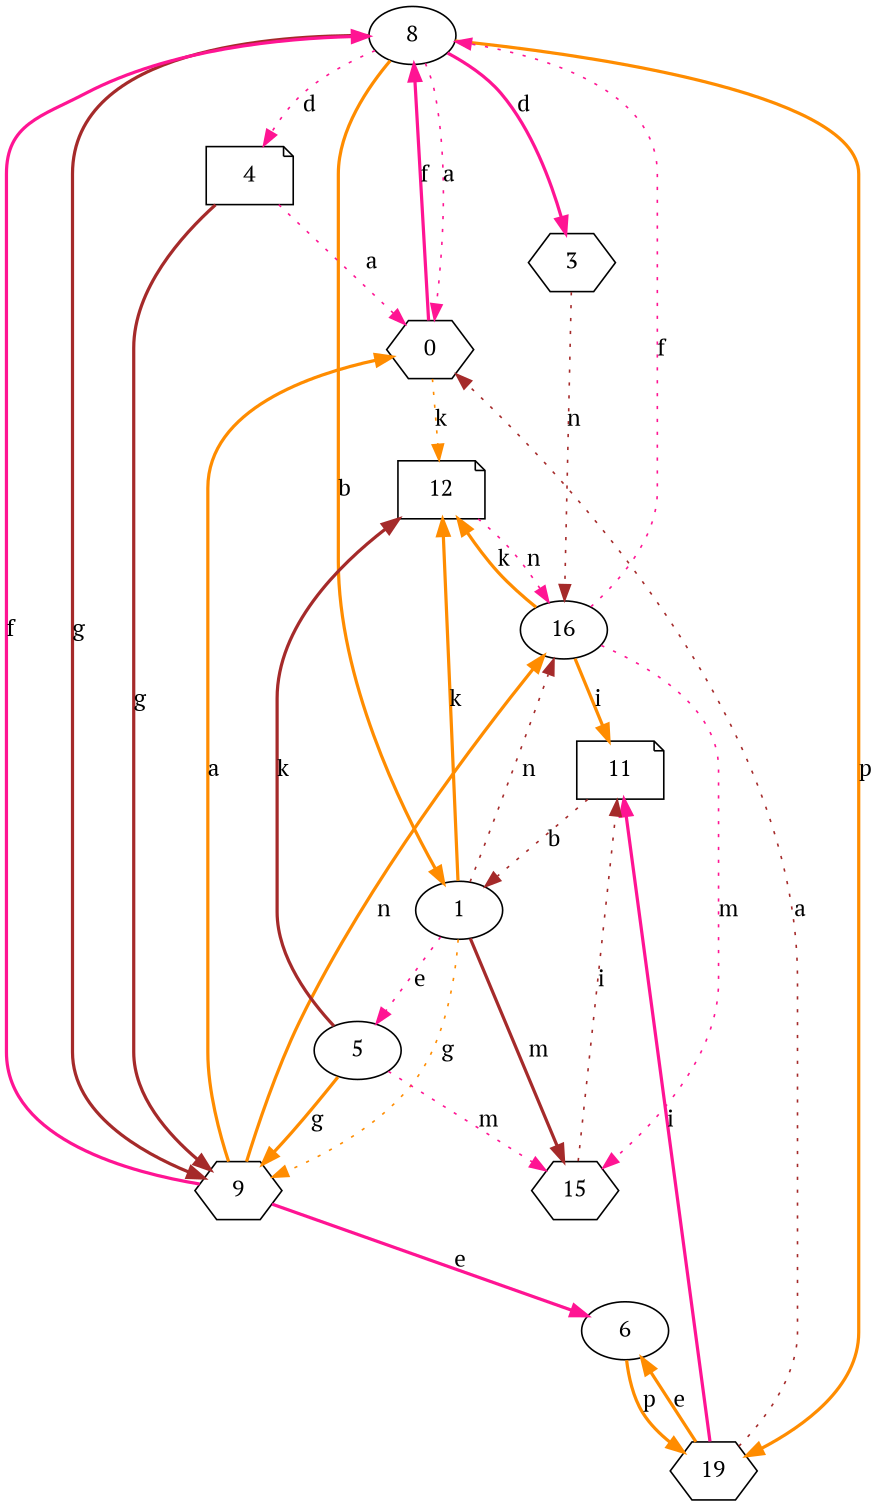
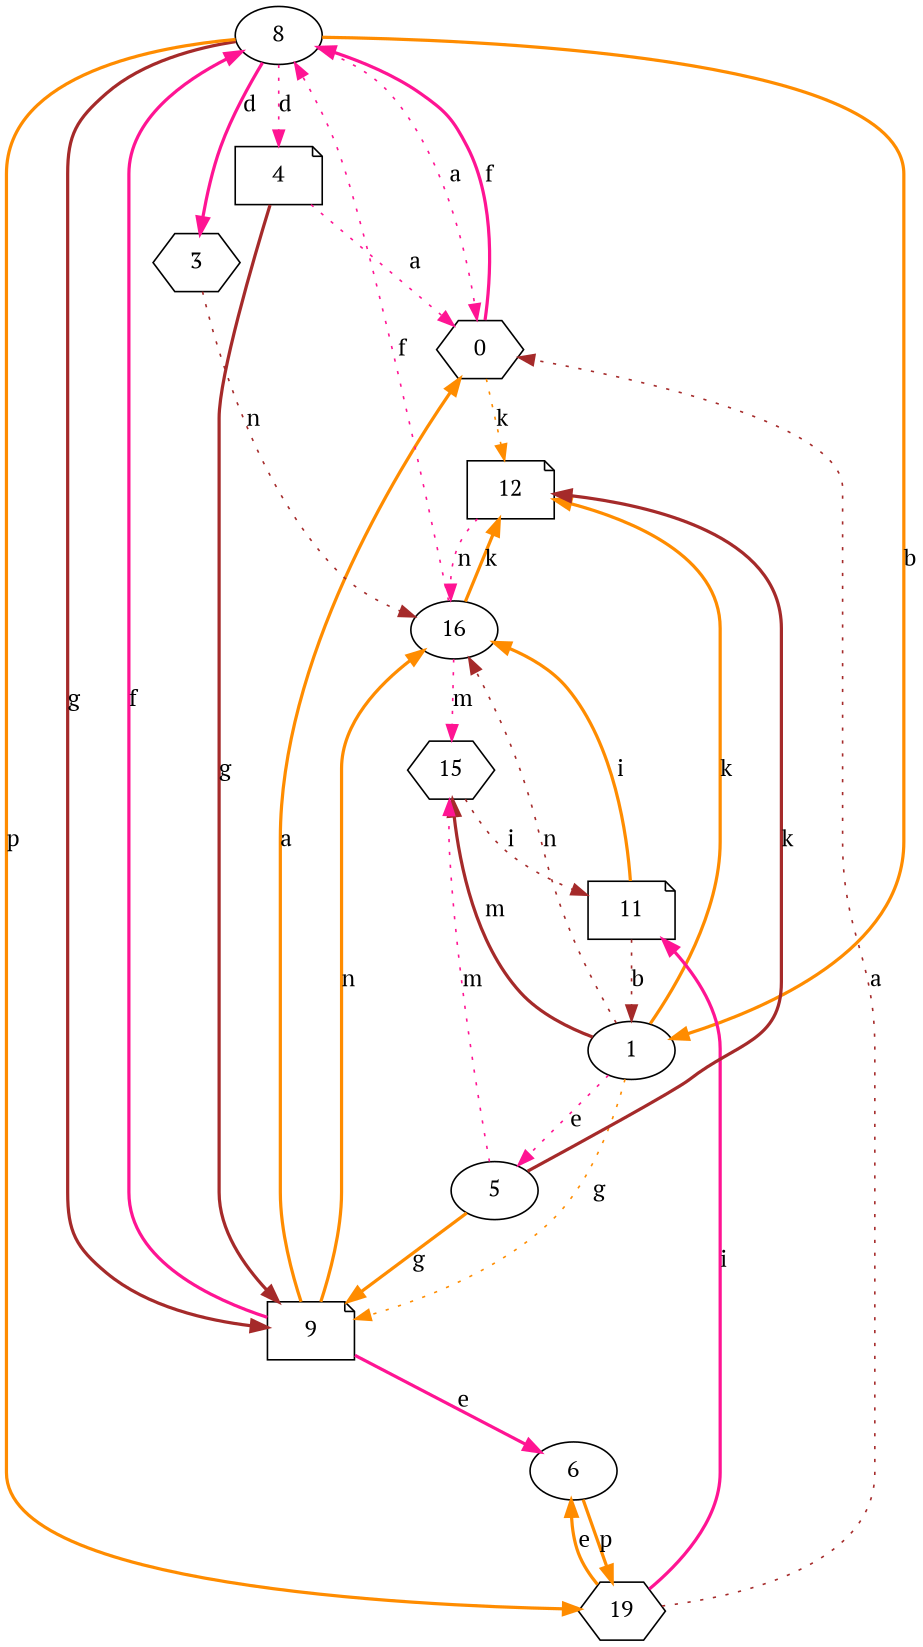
(589, 692) -> (601, 746)
(238, 1191) -> (311, 1331)
